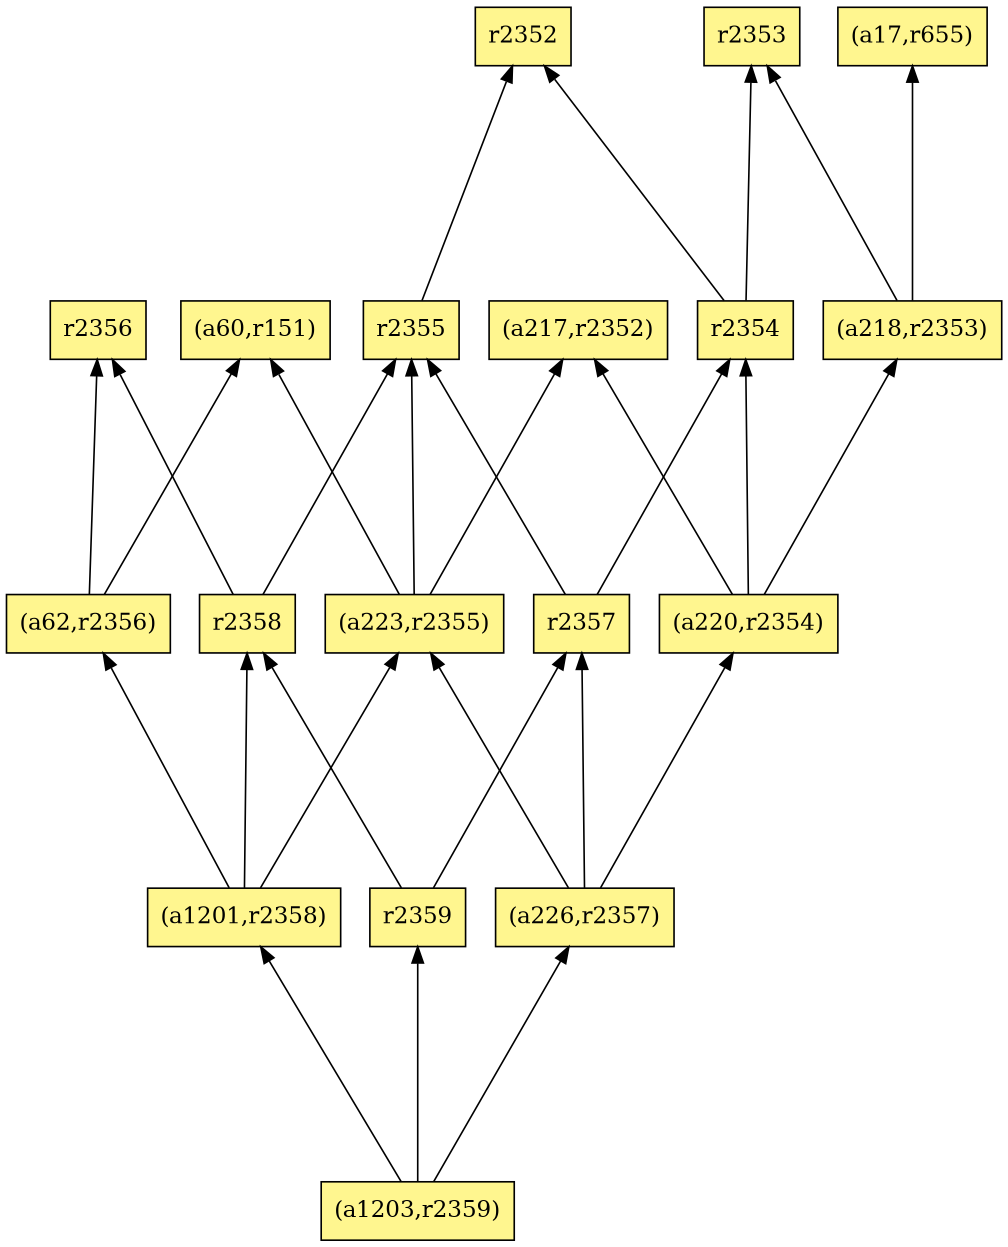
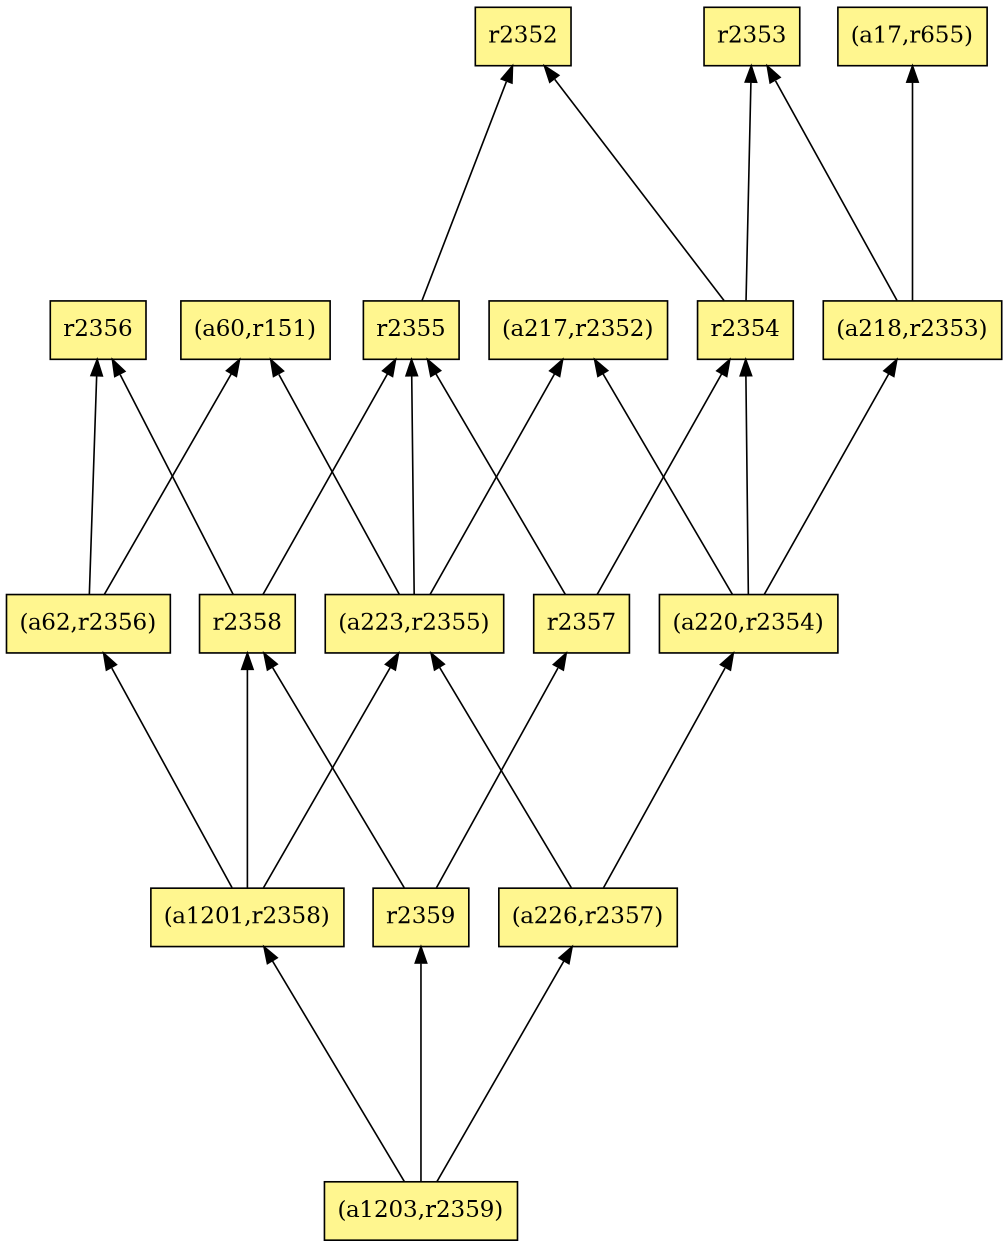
(583, 779) -> none
